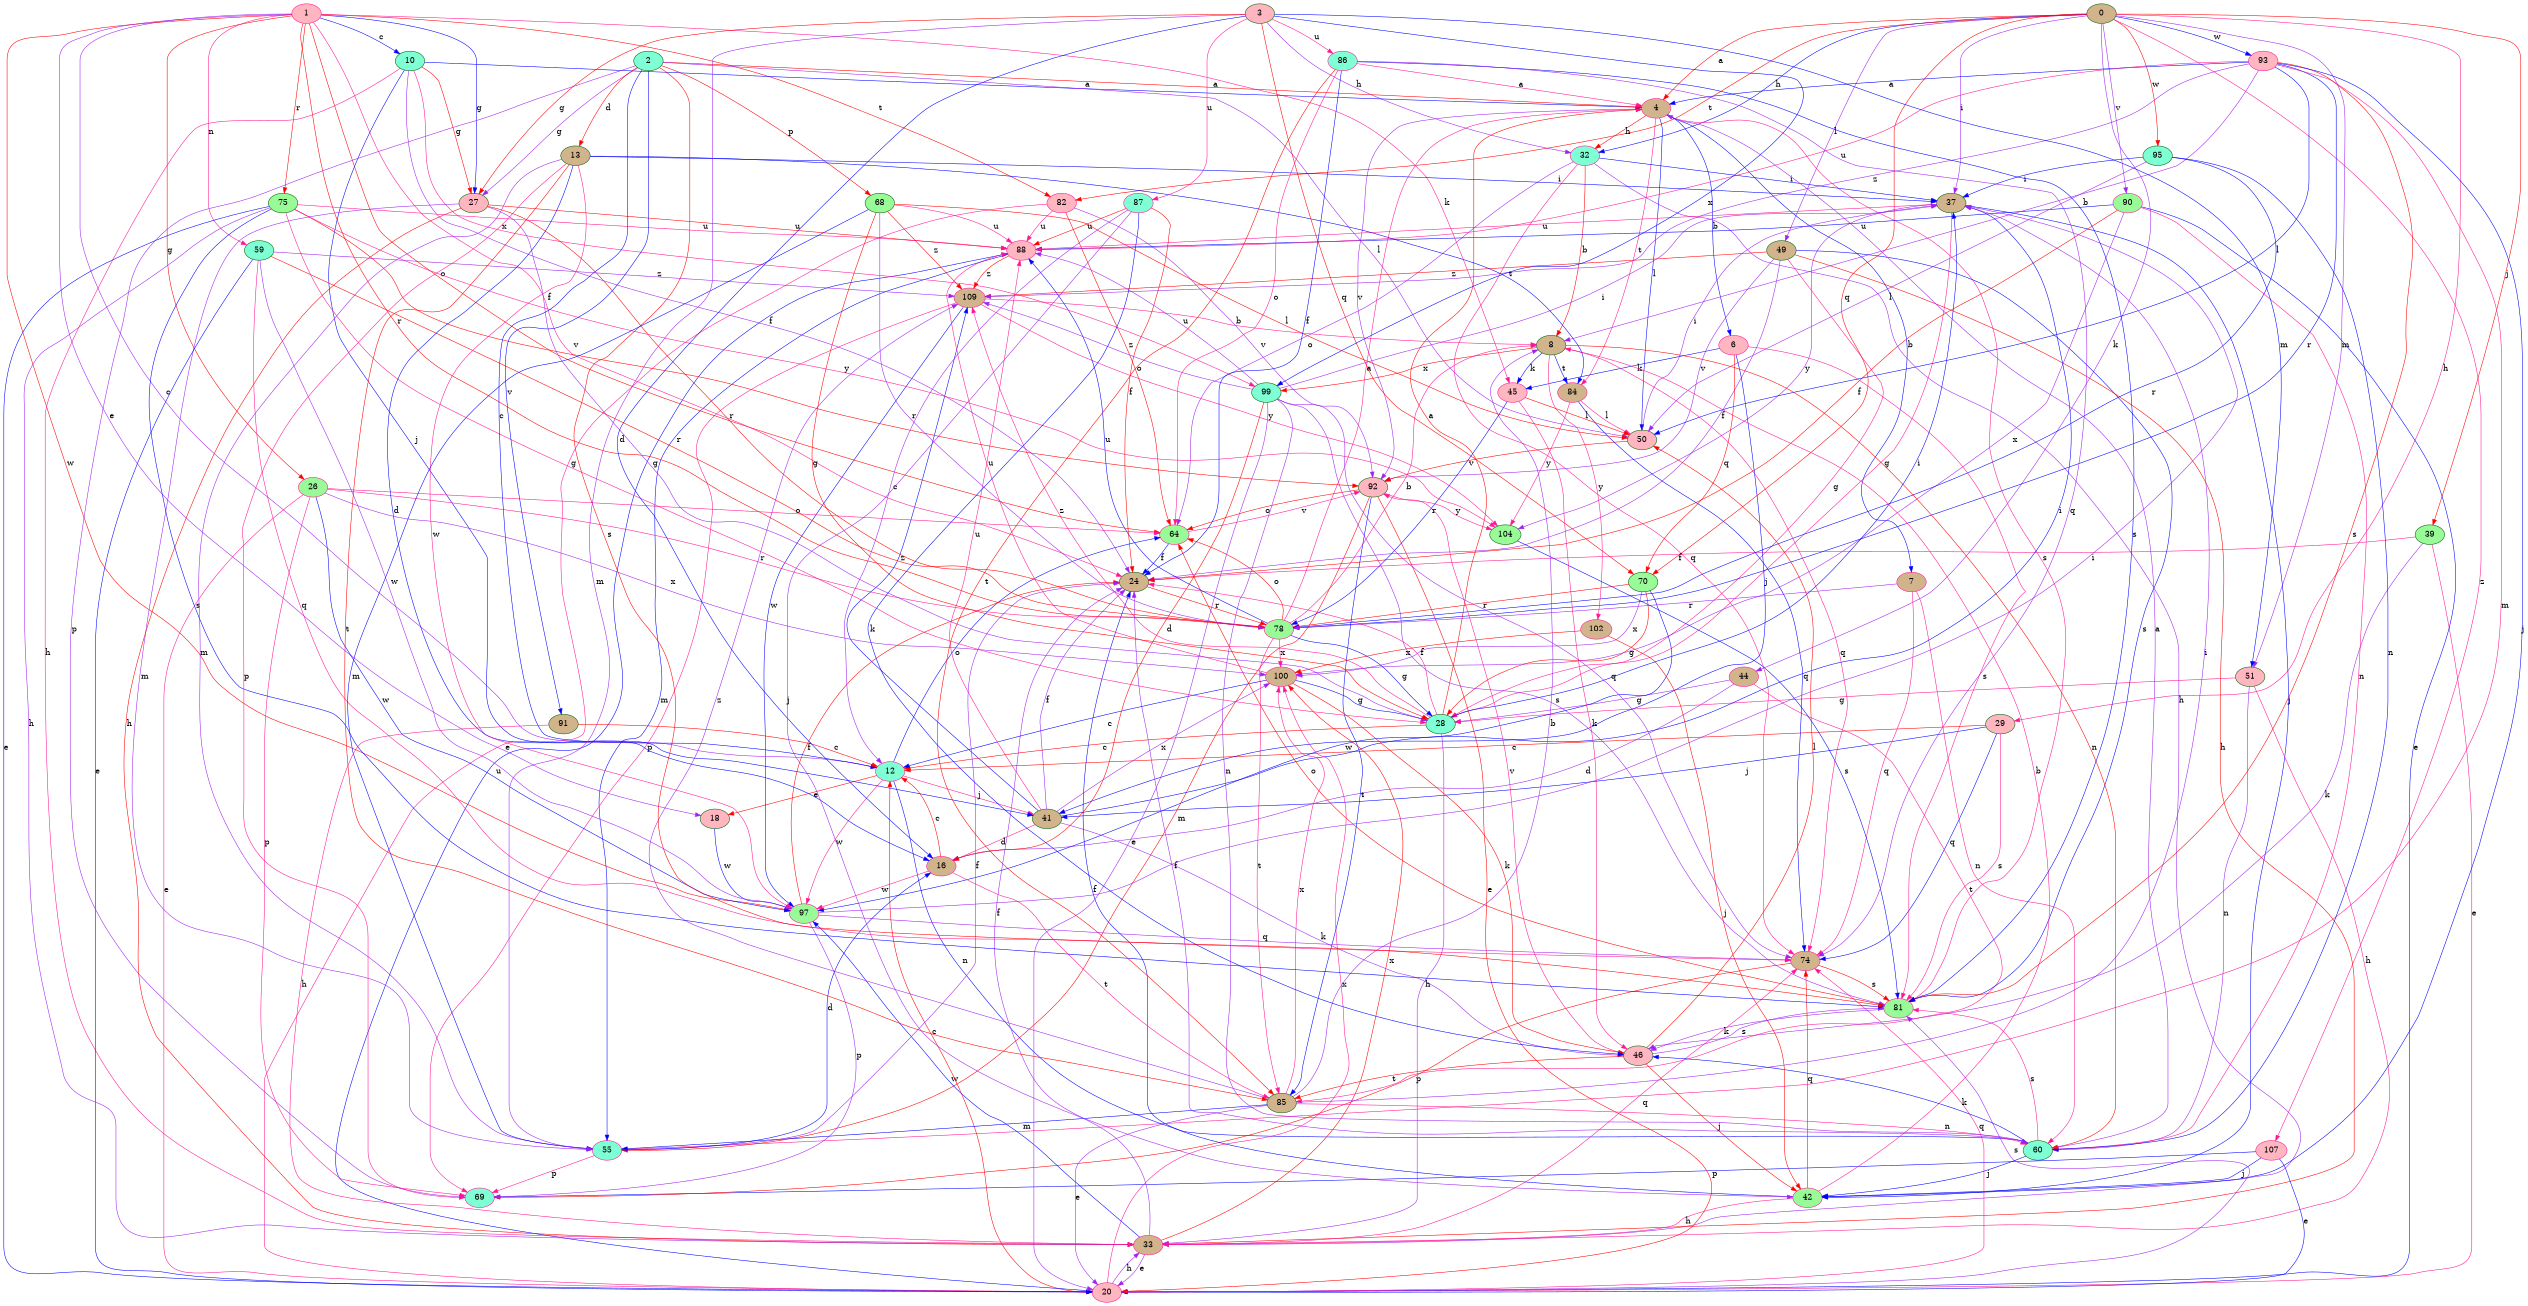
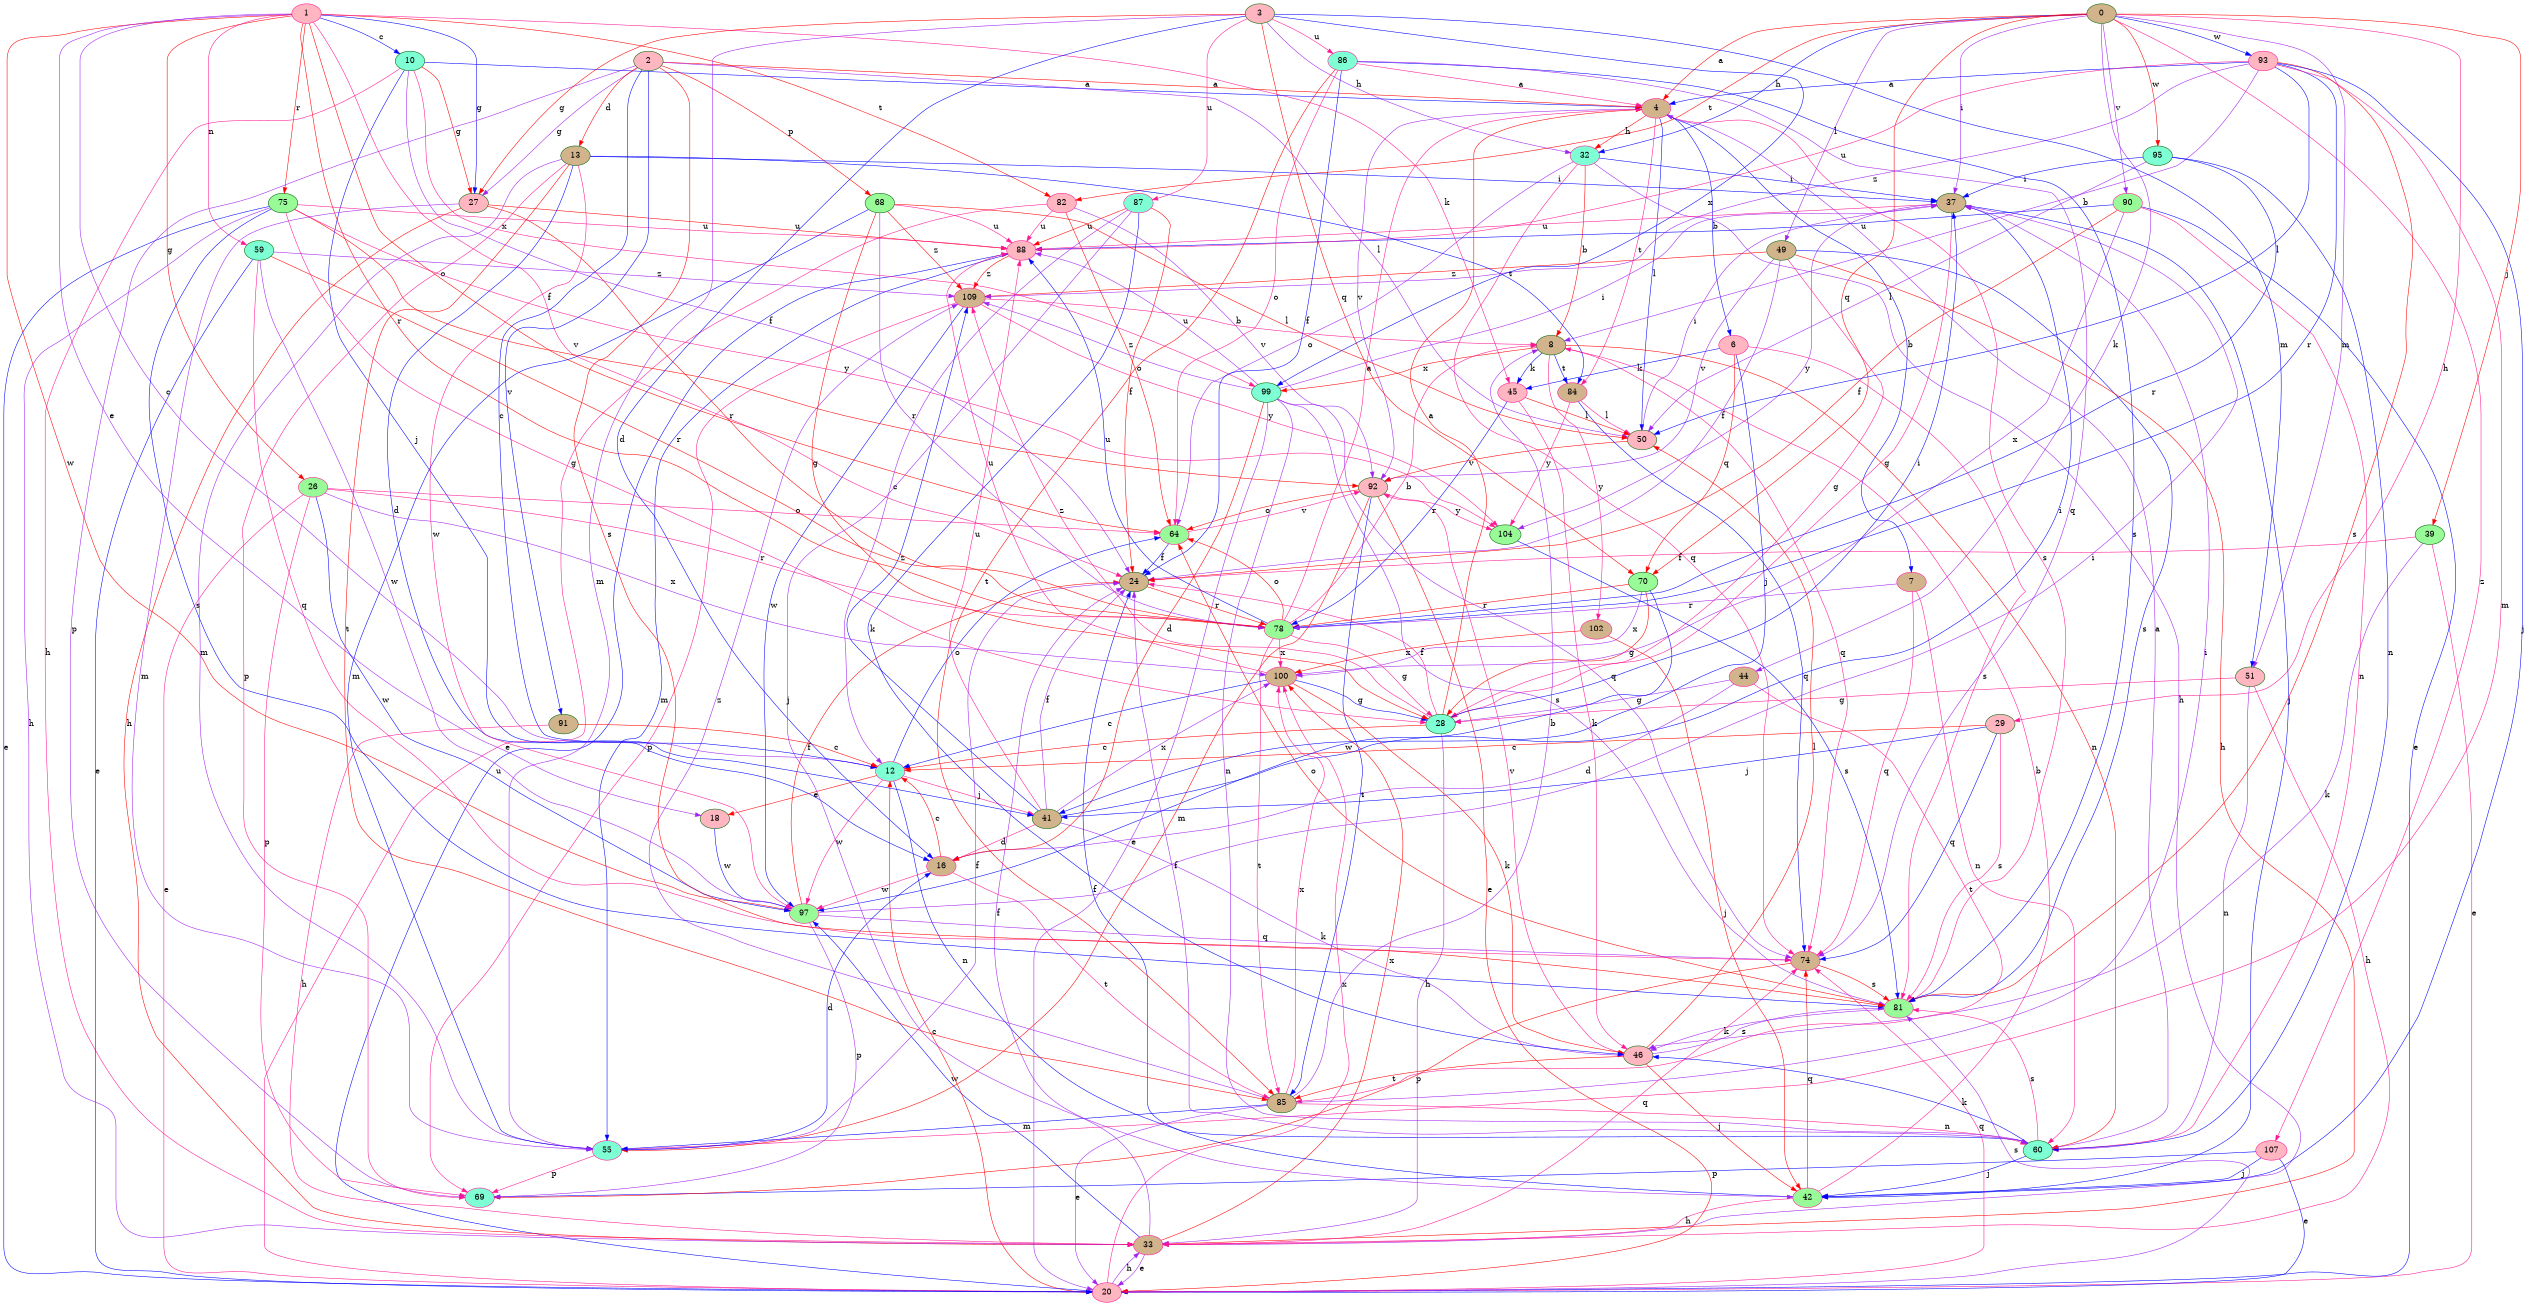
(648, 61) -> (648, 61)
(869, 584) -> none
(1372, 659) -> (1372, 659)
